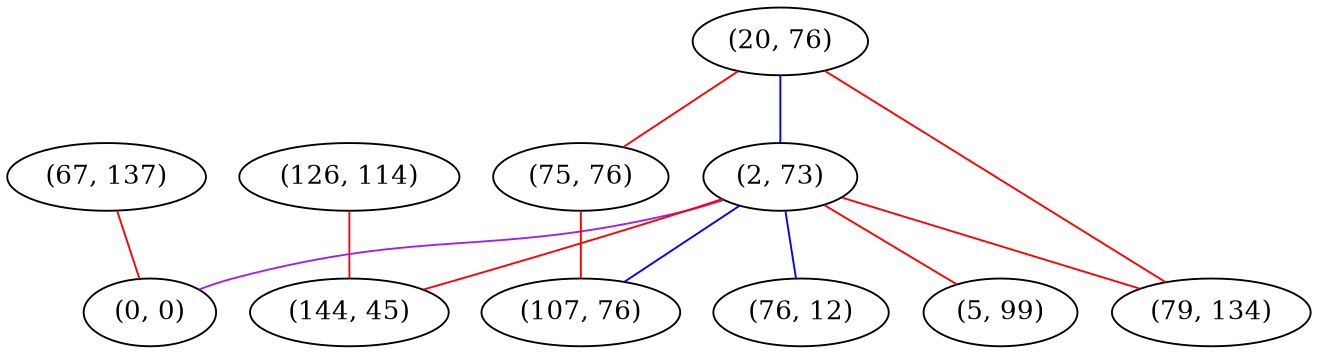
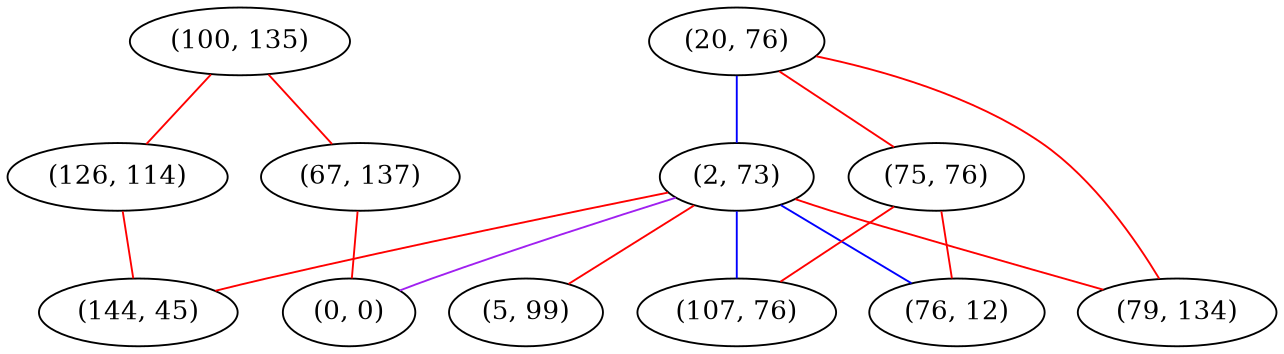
none -> (240, 41)
none -> (945, 231)
